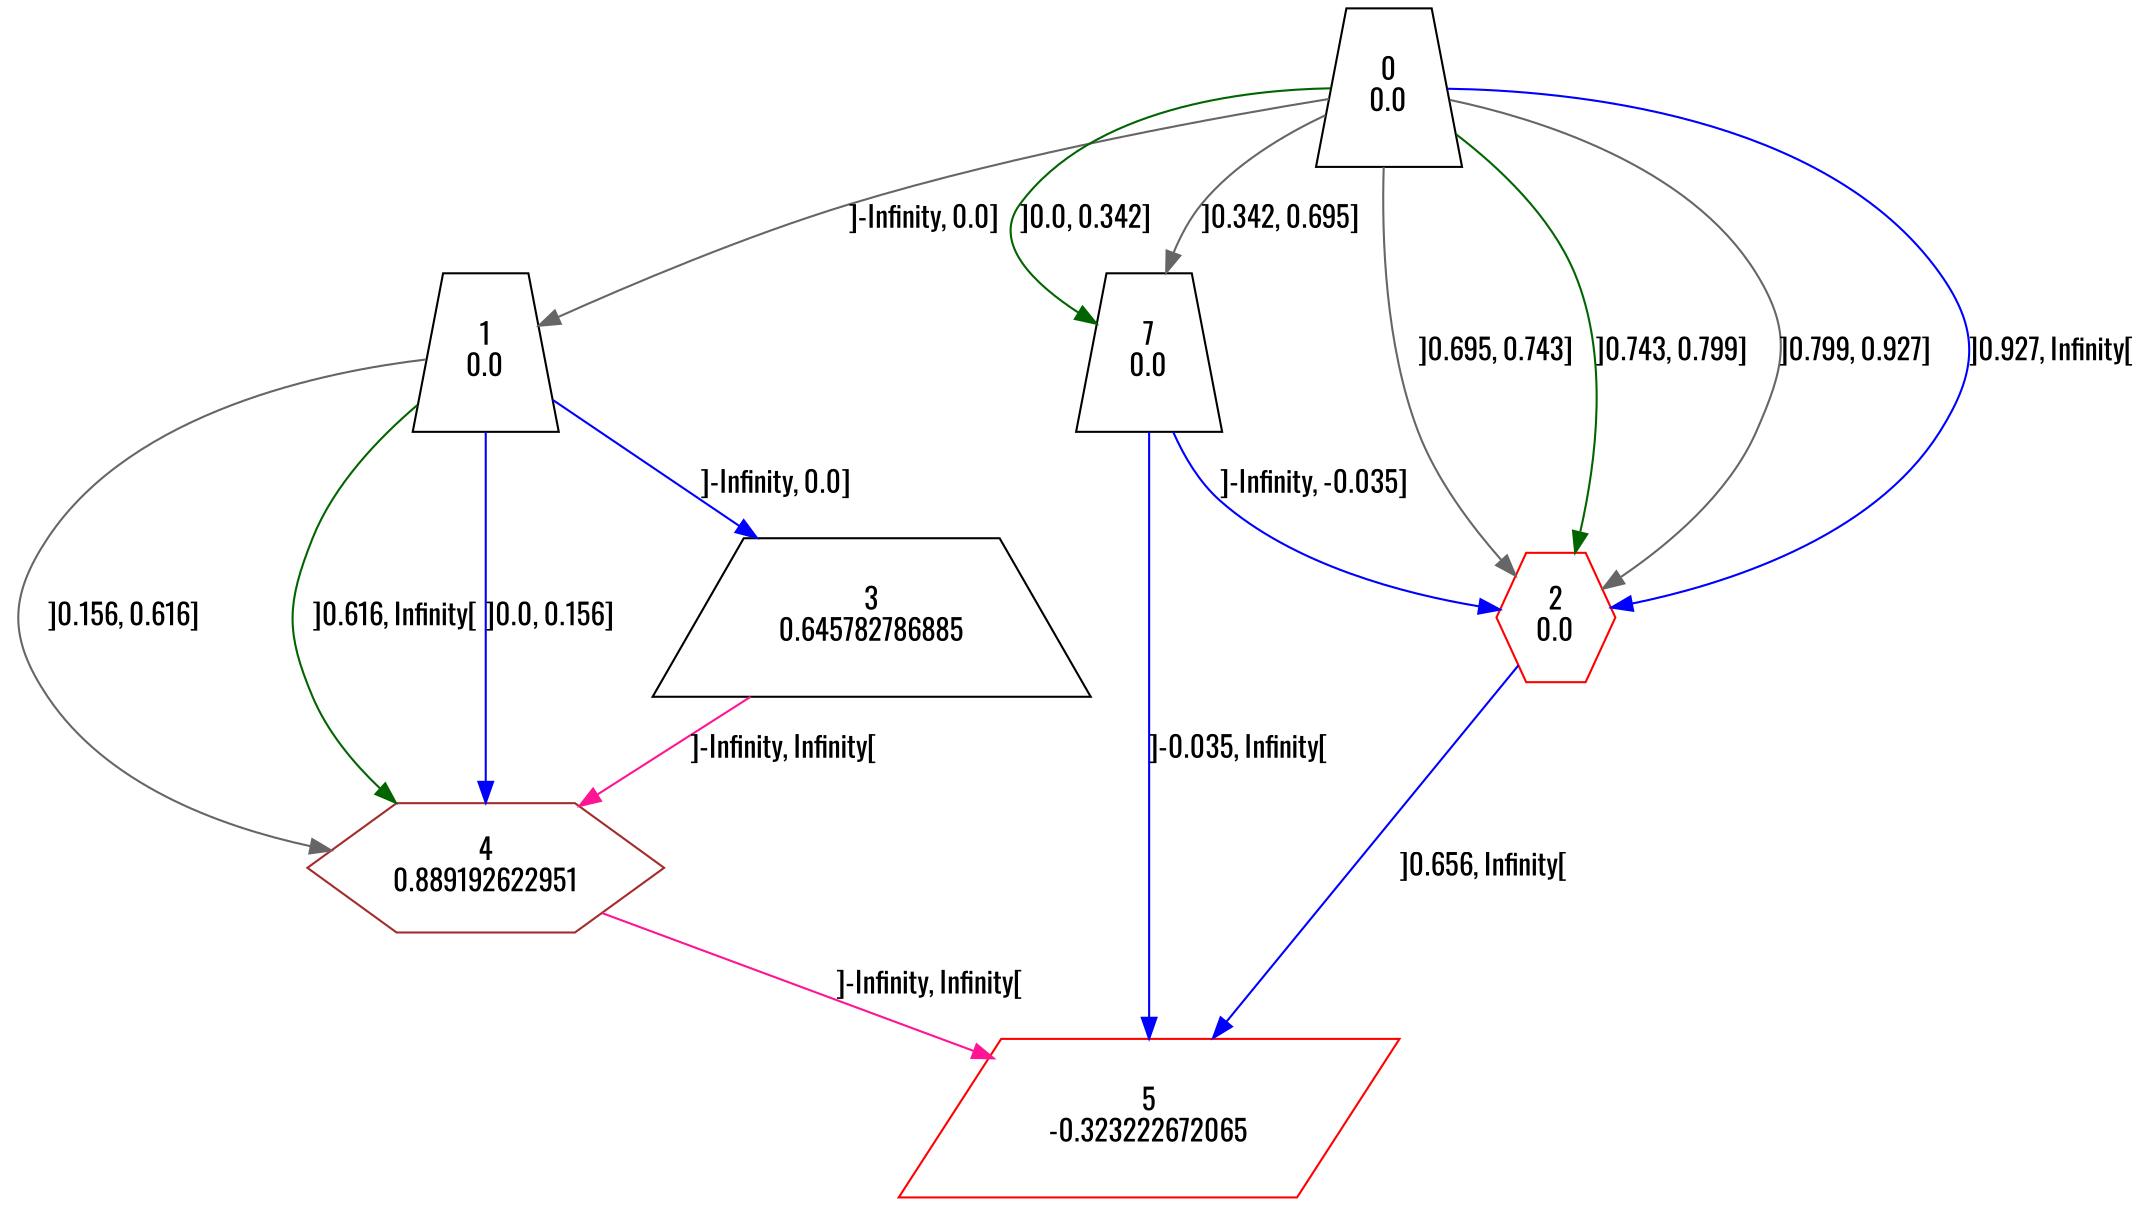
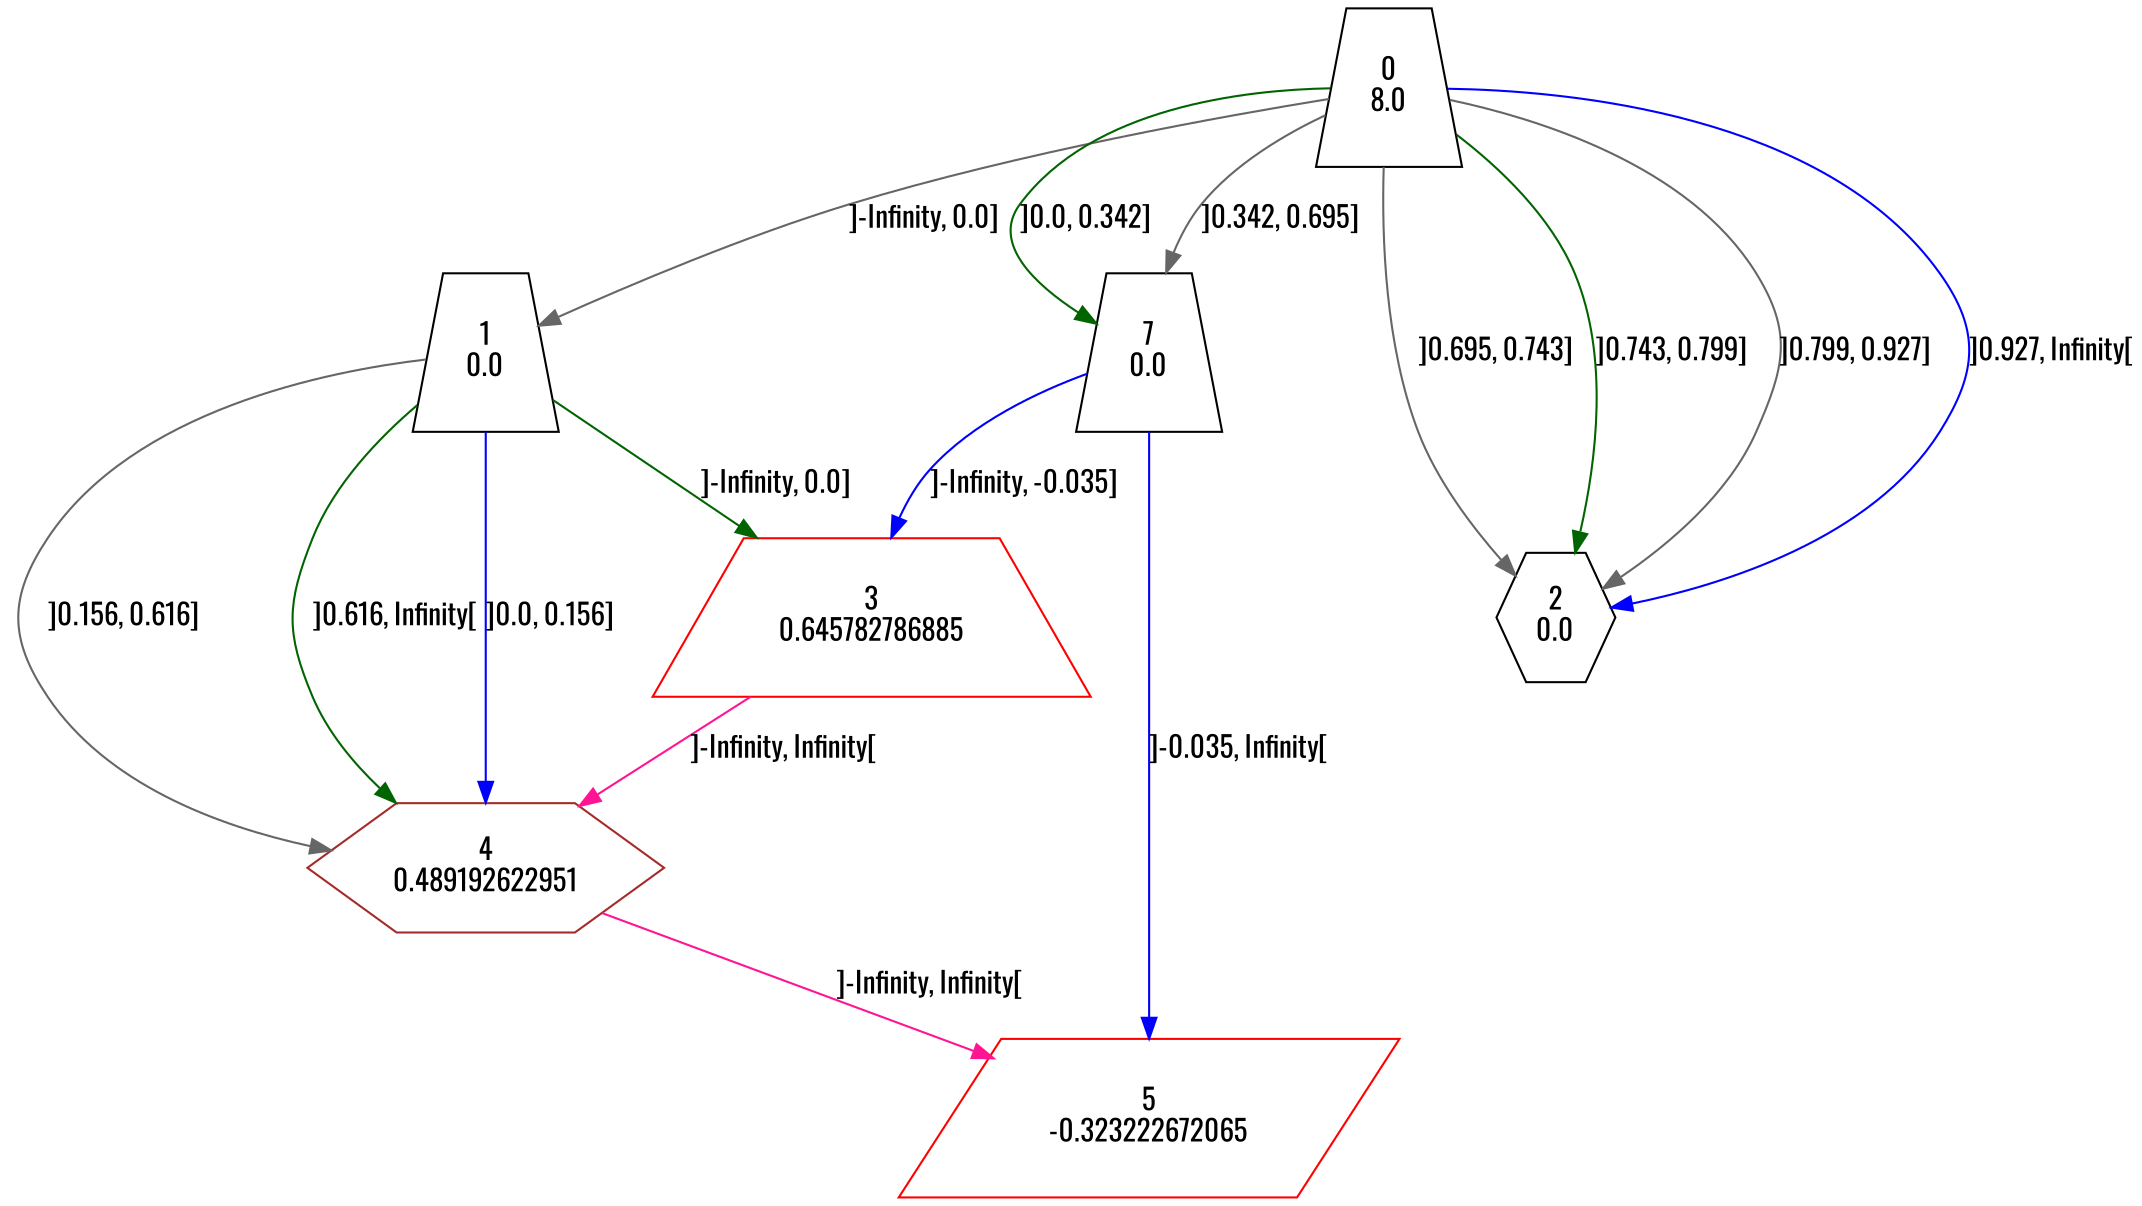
(1389, 88) -> (1389, 88)
(646, 463) -> (646, 463)
(1304, 554) -> (979, 428)
(872, 617) -> (872, 617)
(1556, 617) -> (1556, 617)
(1372, 843) -> none
(486, 868) -> (486, 868)
